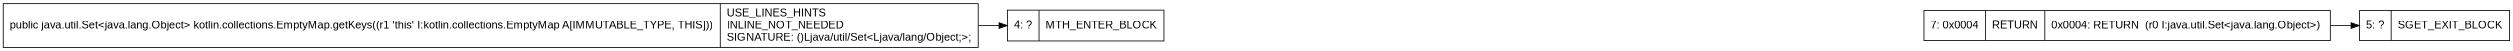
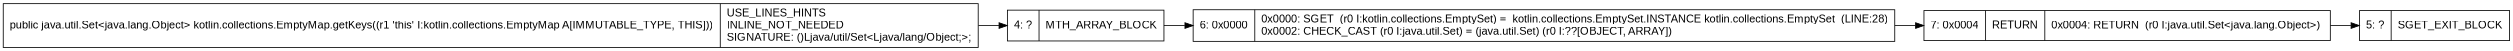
(1101, 25) -> (1101, 25)
none -> (1544, 26)
